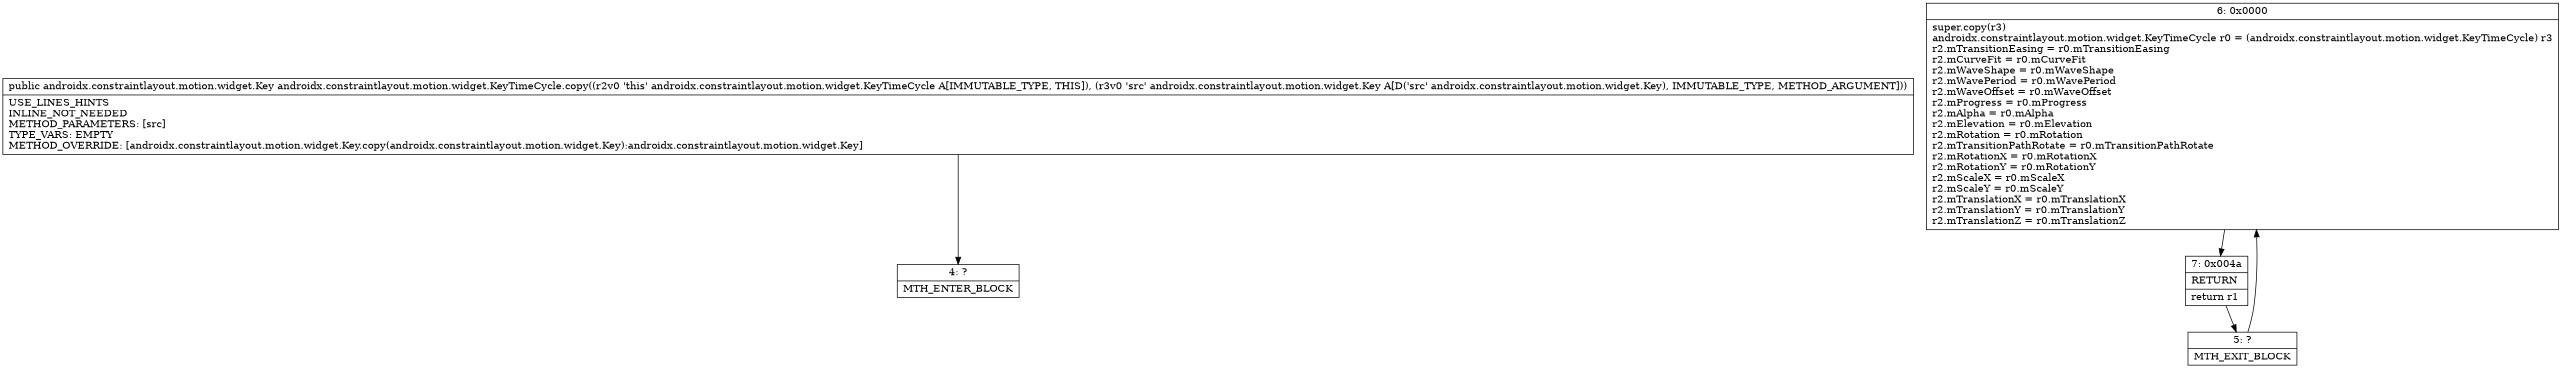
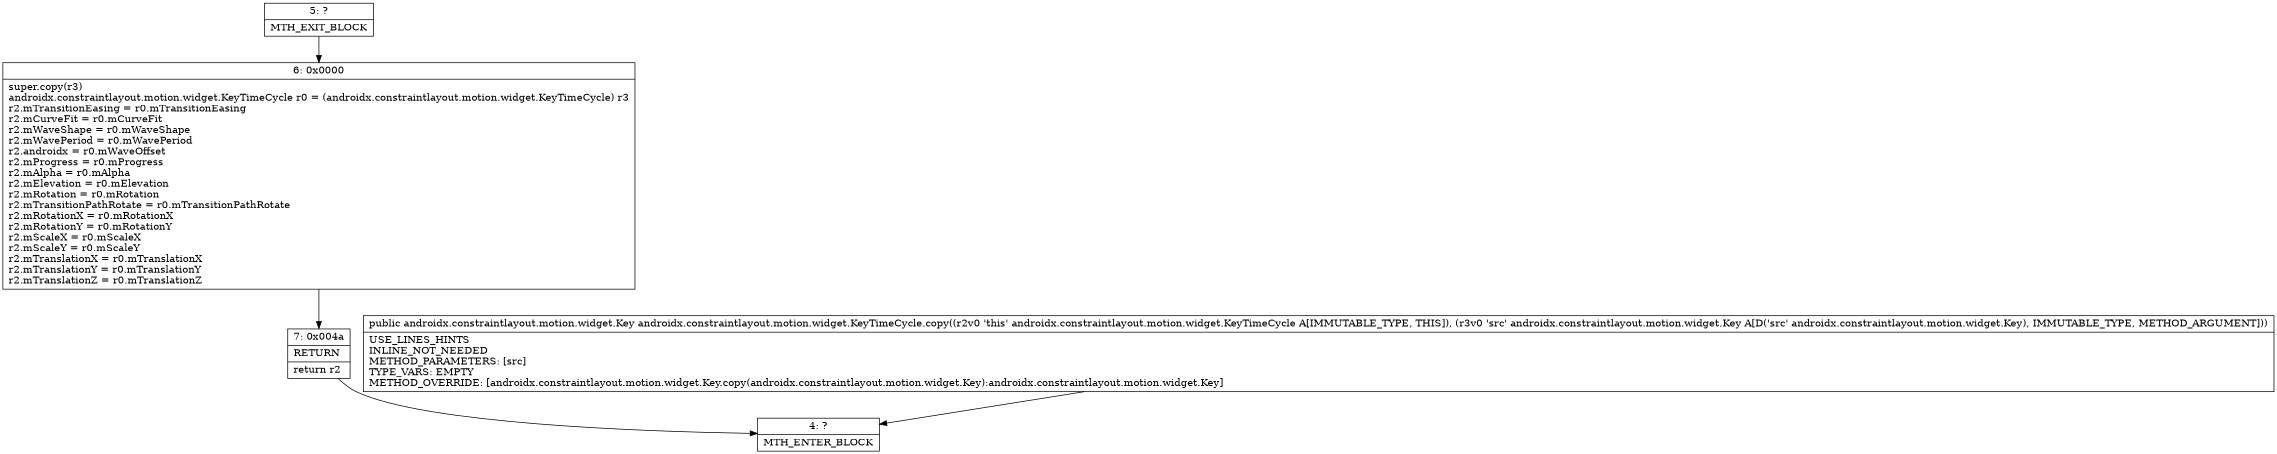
(2022, 92) -> (87, 152)
(2215, 297) -> (317, 370)
(2230, 315) -> (540, 424)
